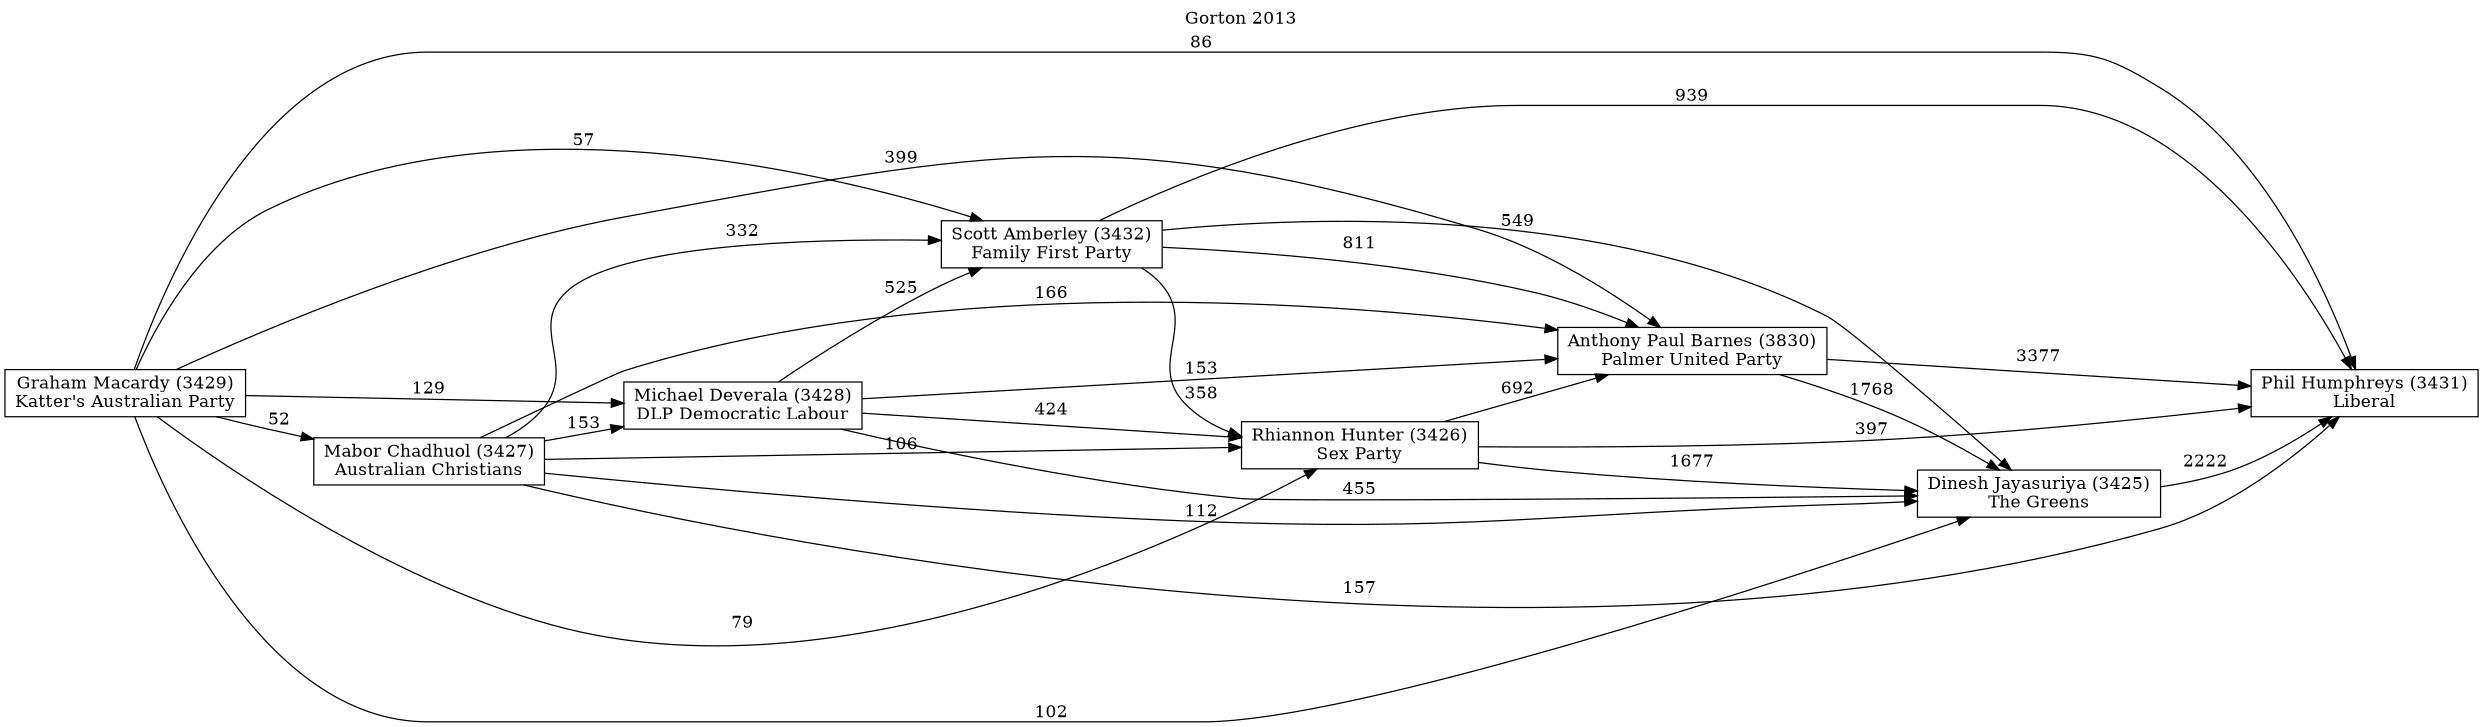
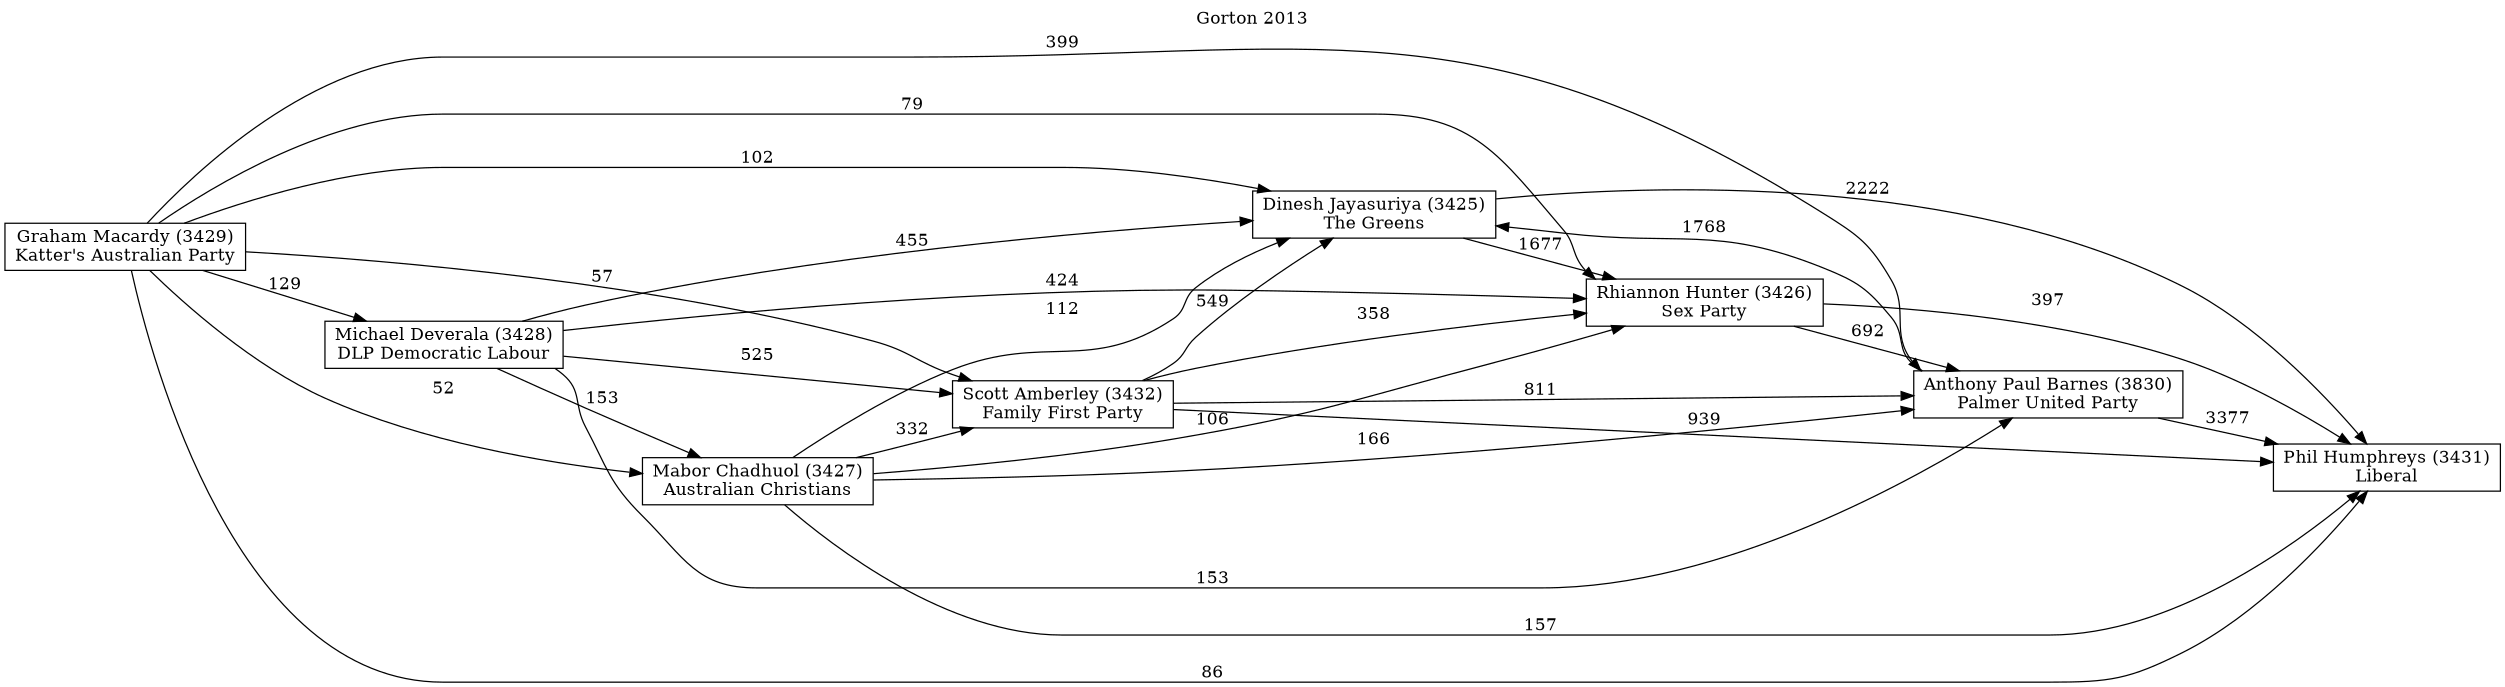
(578, 435) -> (593, 411)
(1691, 481) -> (1533, 257)
